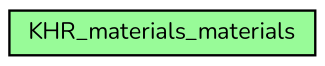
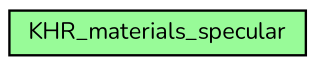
(162, 33) -> (158, 33)
